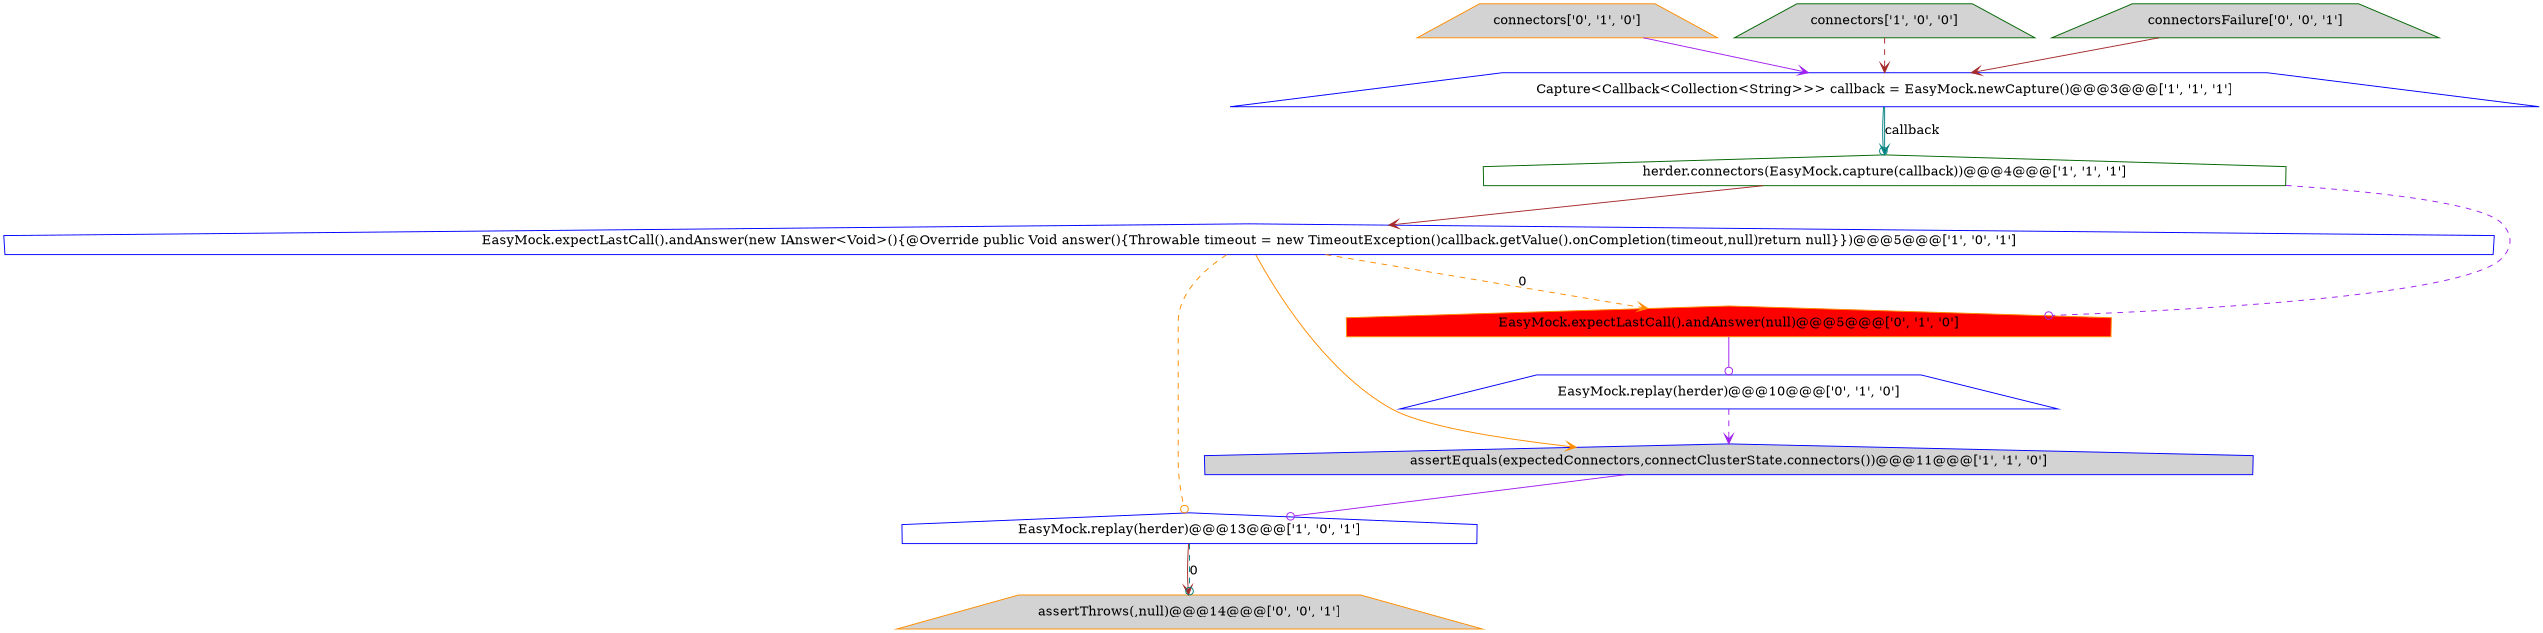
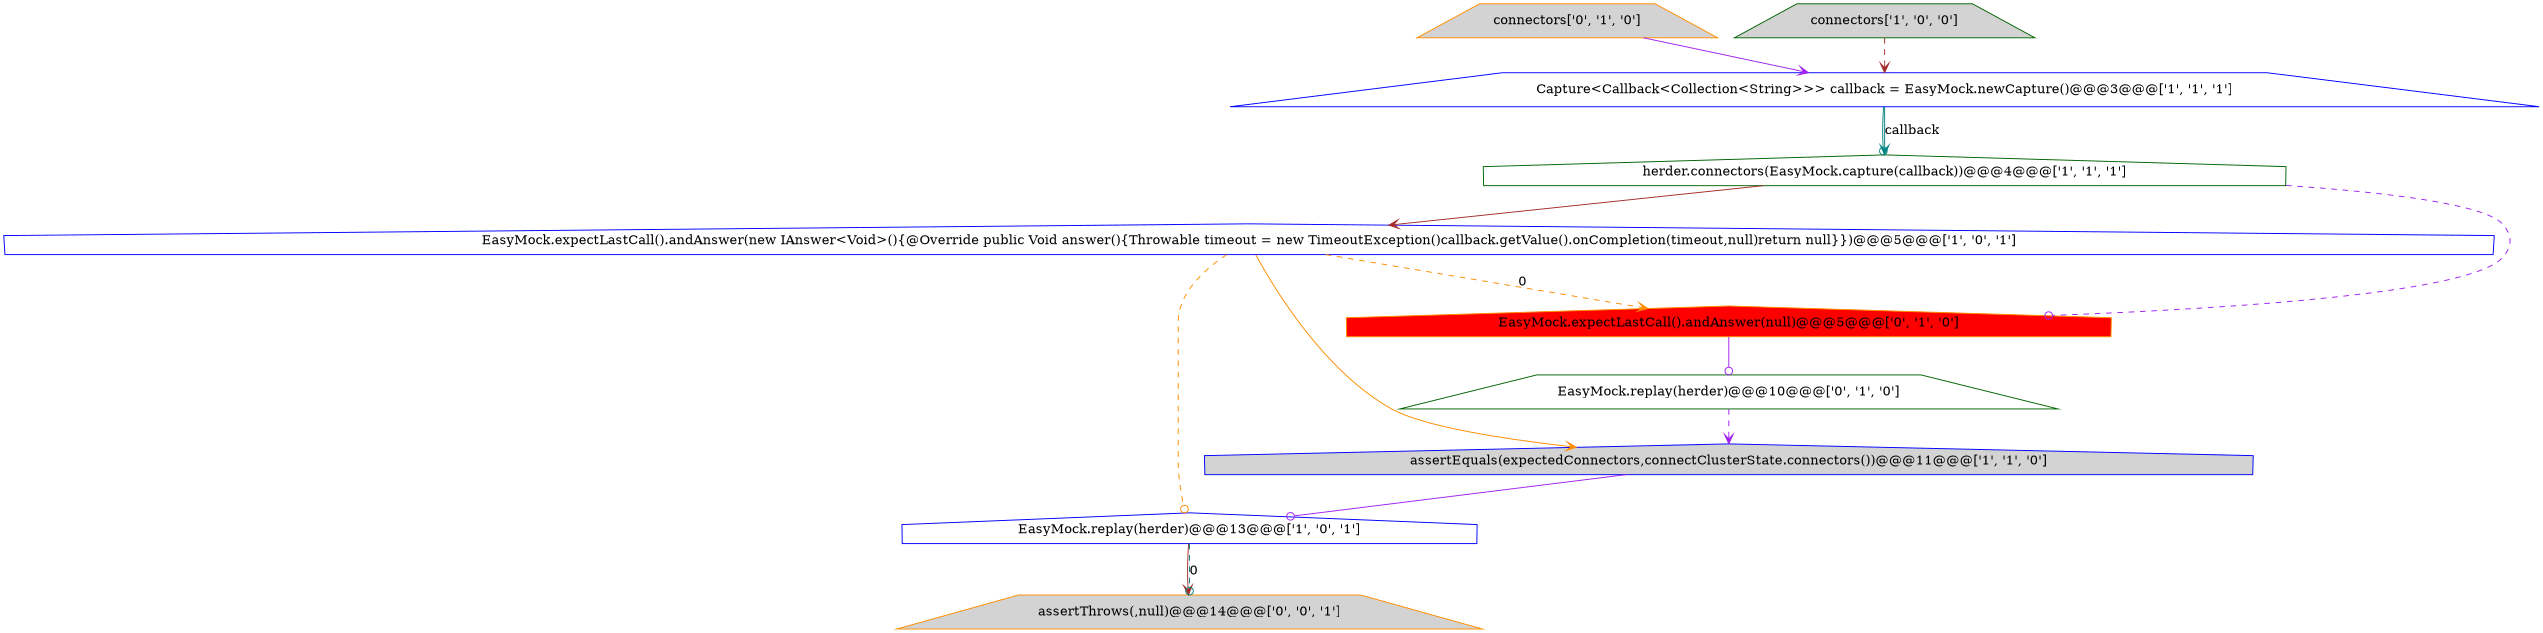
(2245, 21) -> none
(1729, 392) -> (1729, 392)
